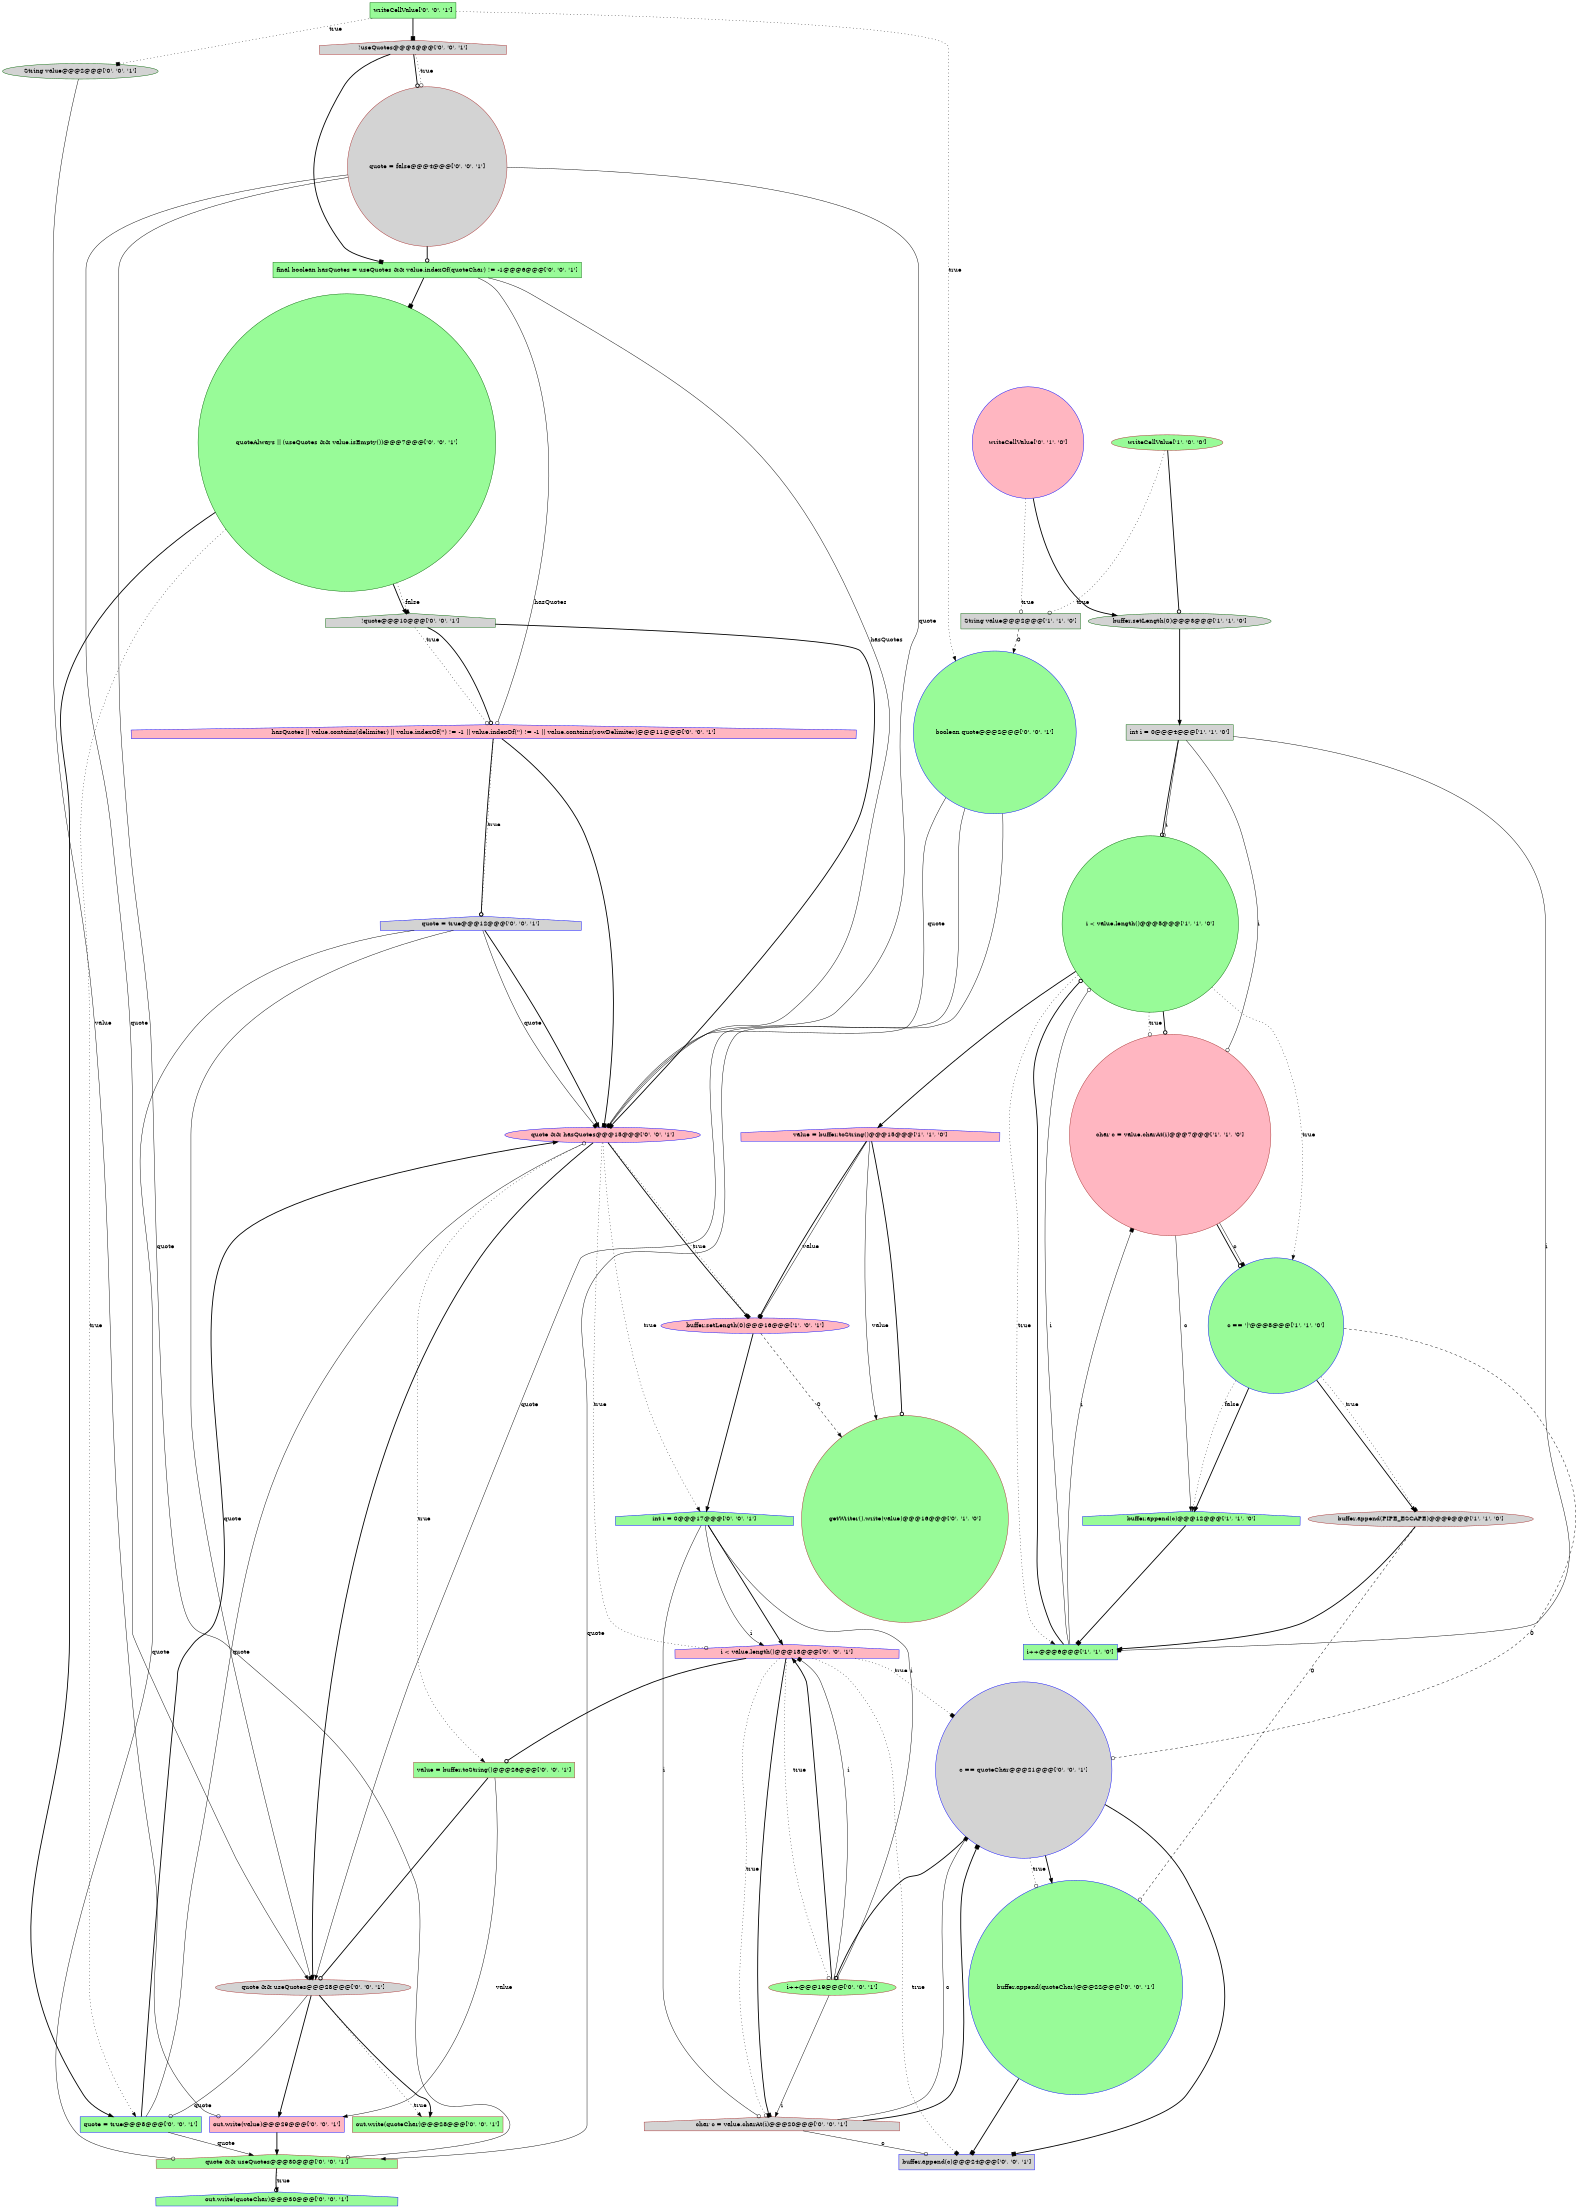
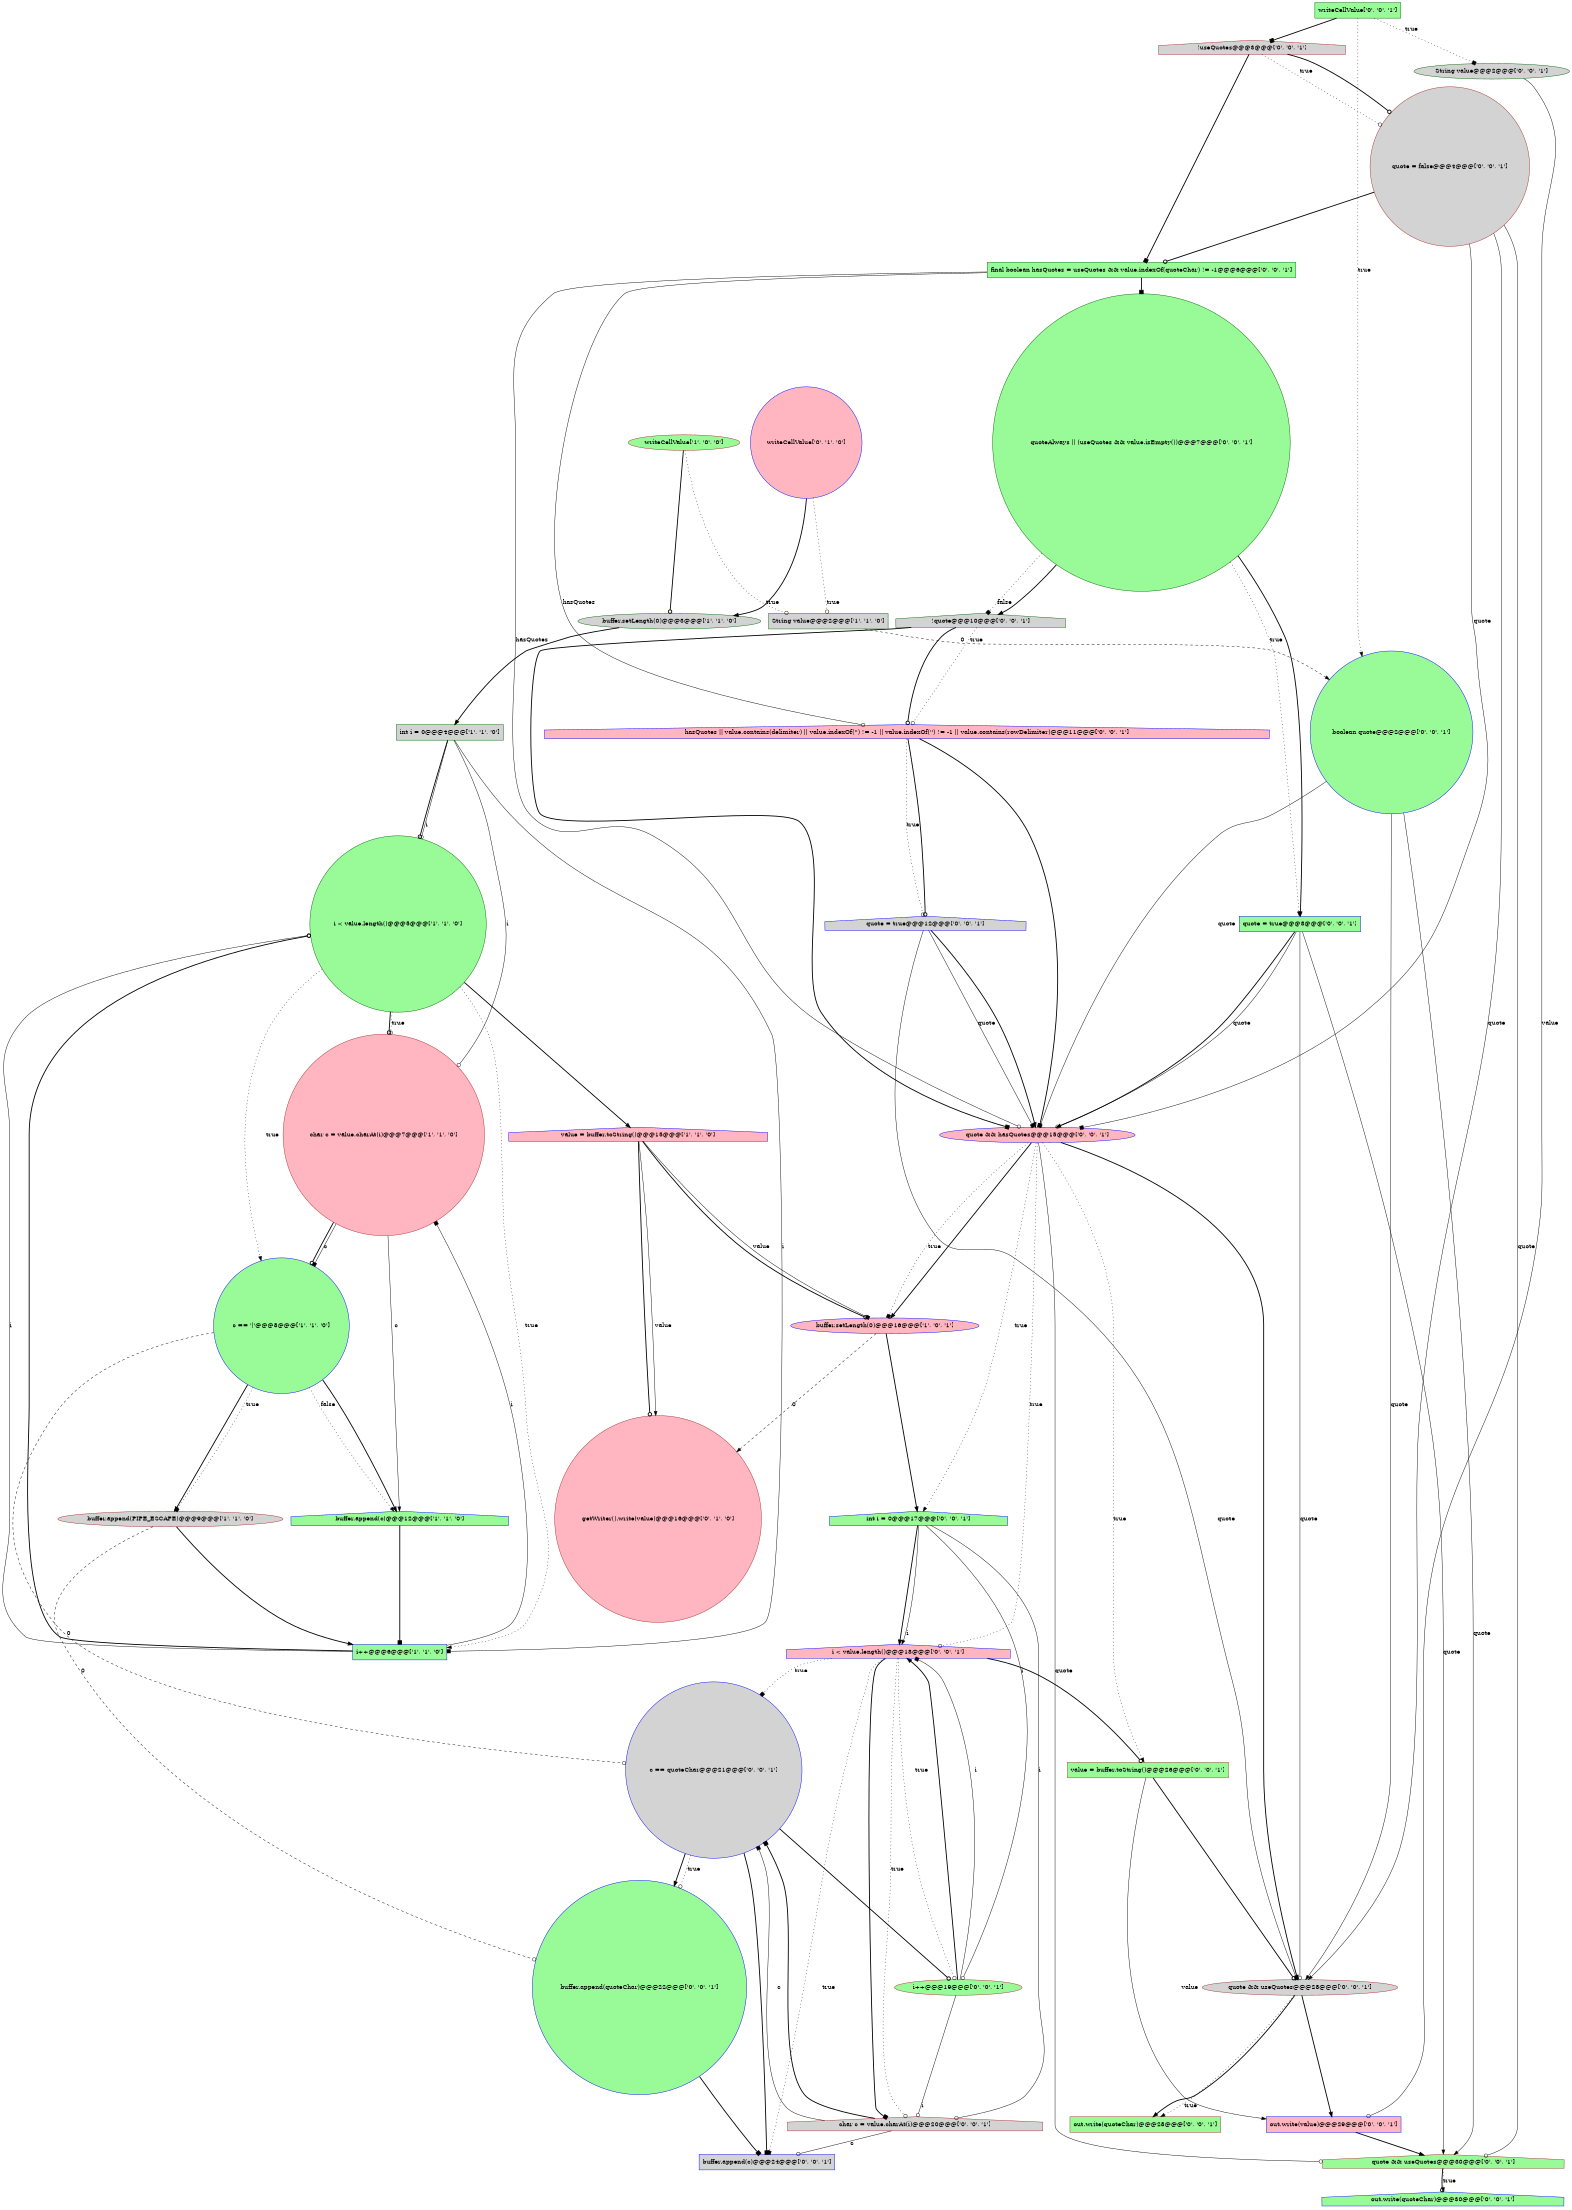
(152, 1508) -> (1055, 1769)
(905, 1519) -> (658, 1519)
(803, 2054) -> (937, 2054)
(246, 2062) -> (1300, 1454)
